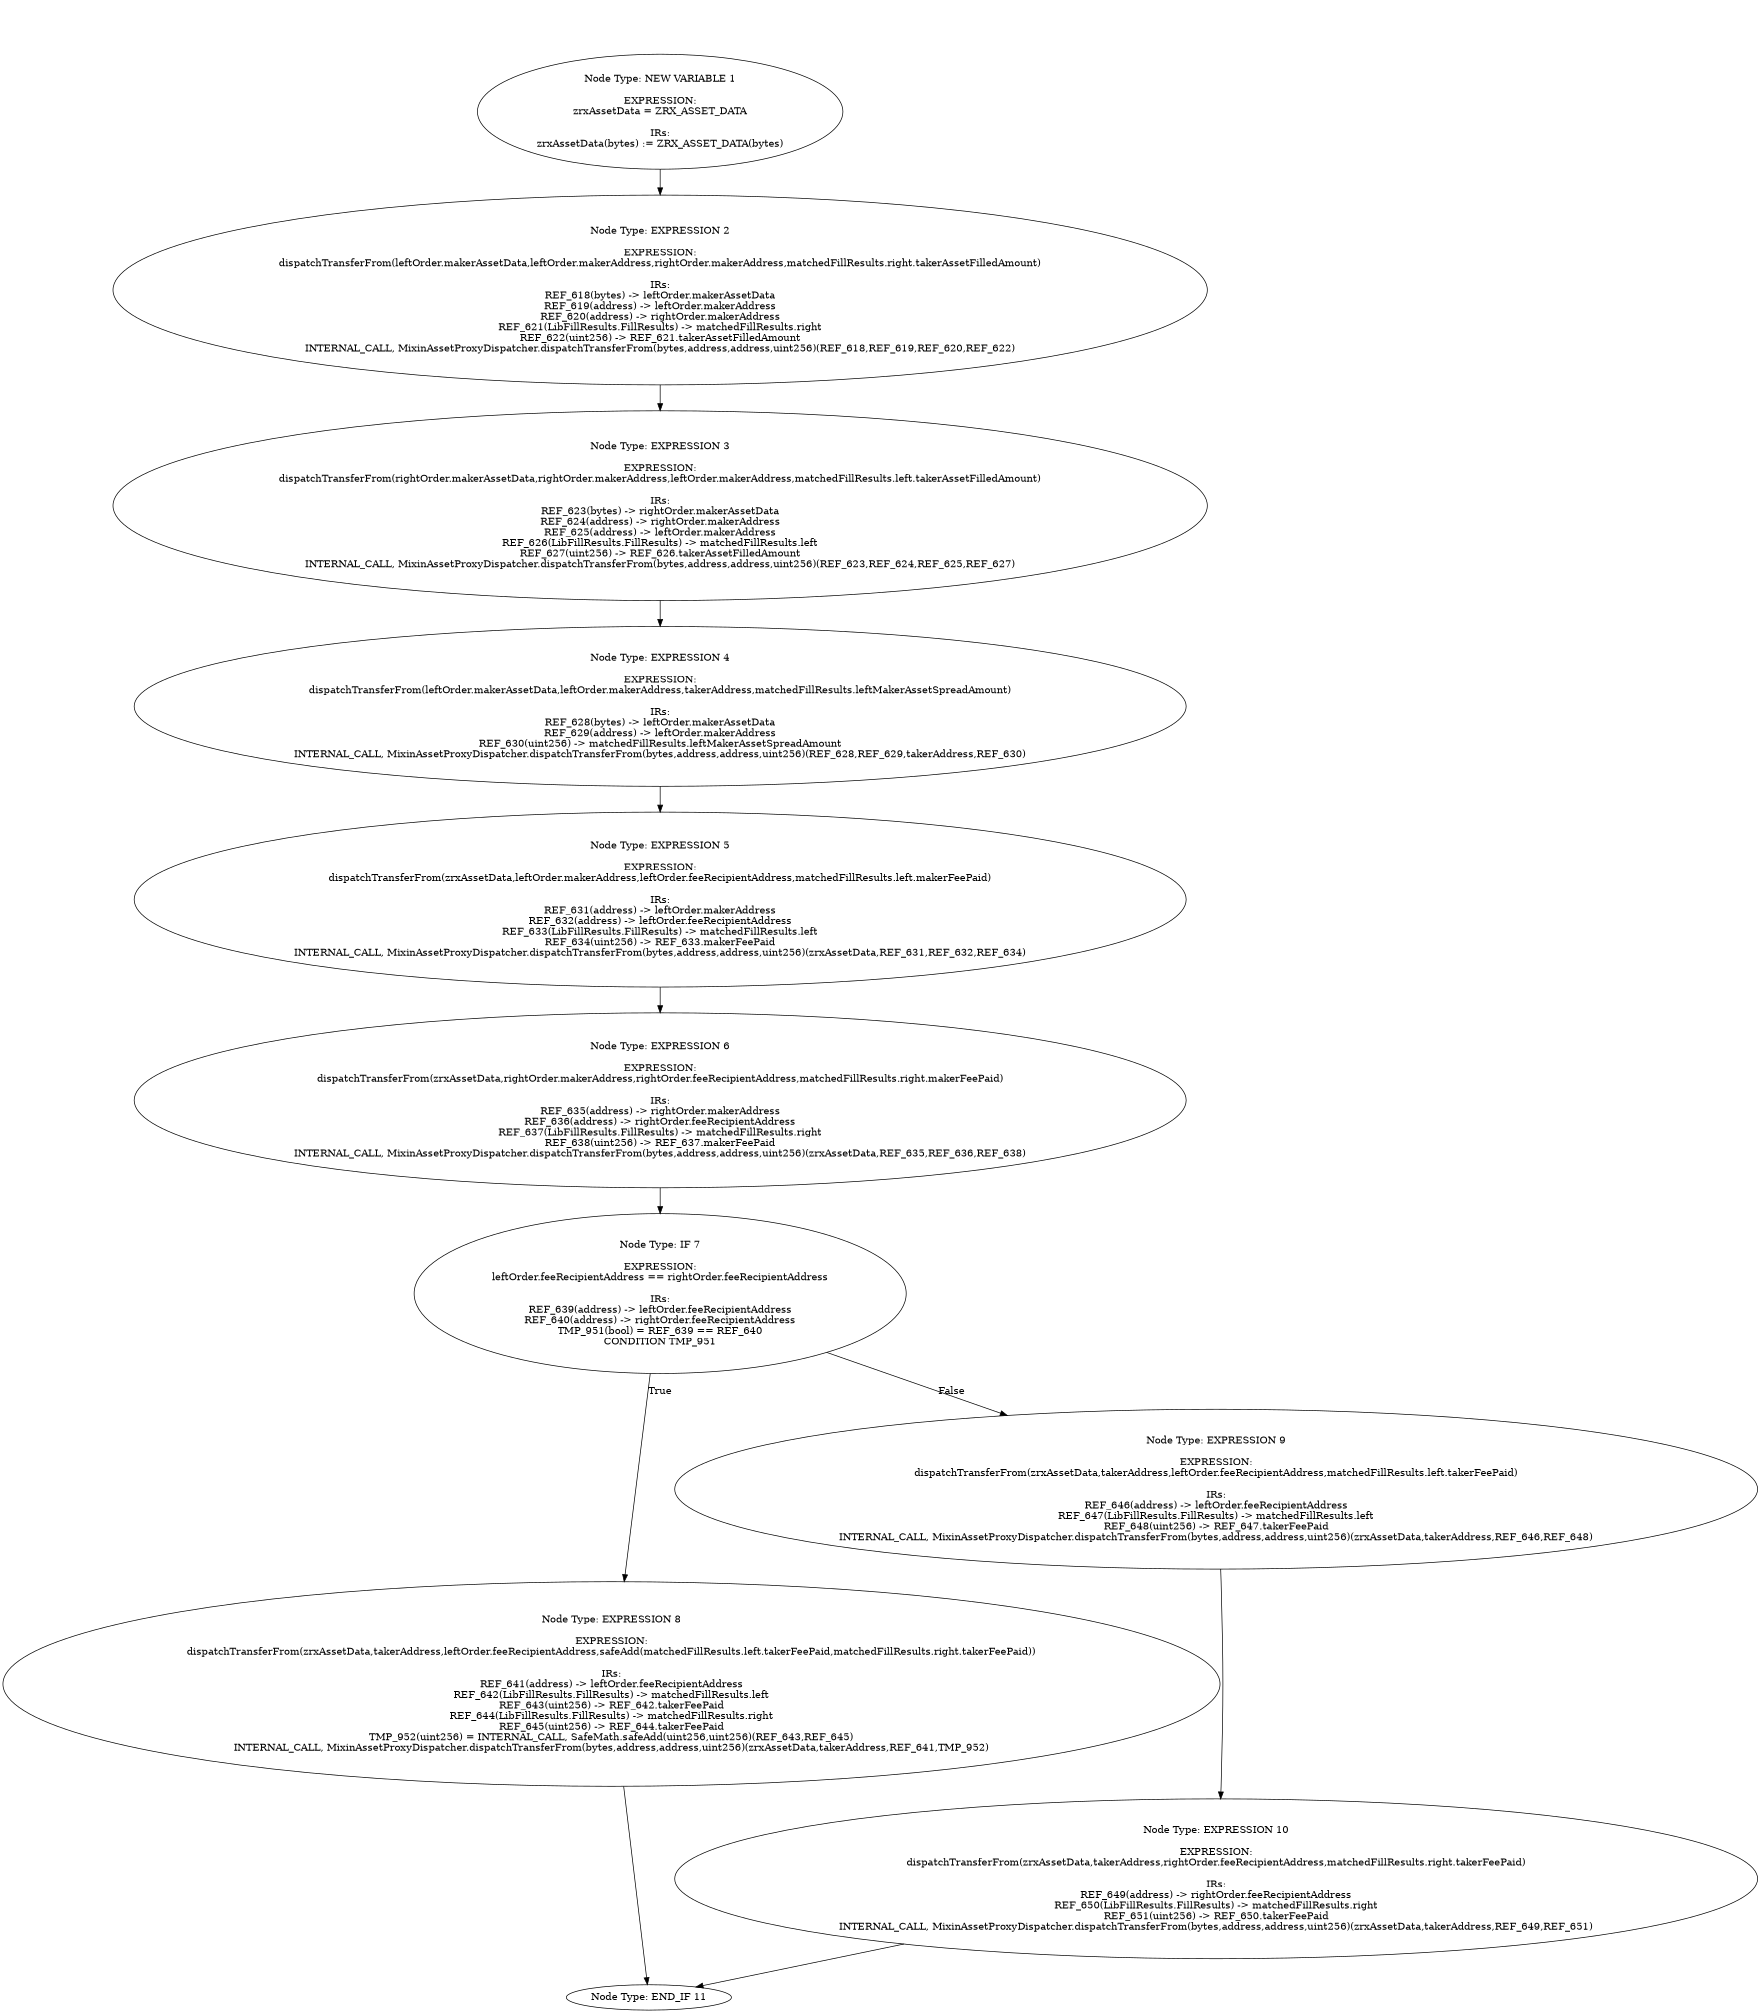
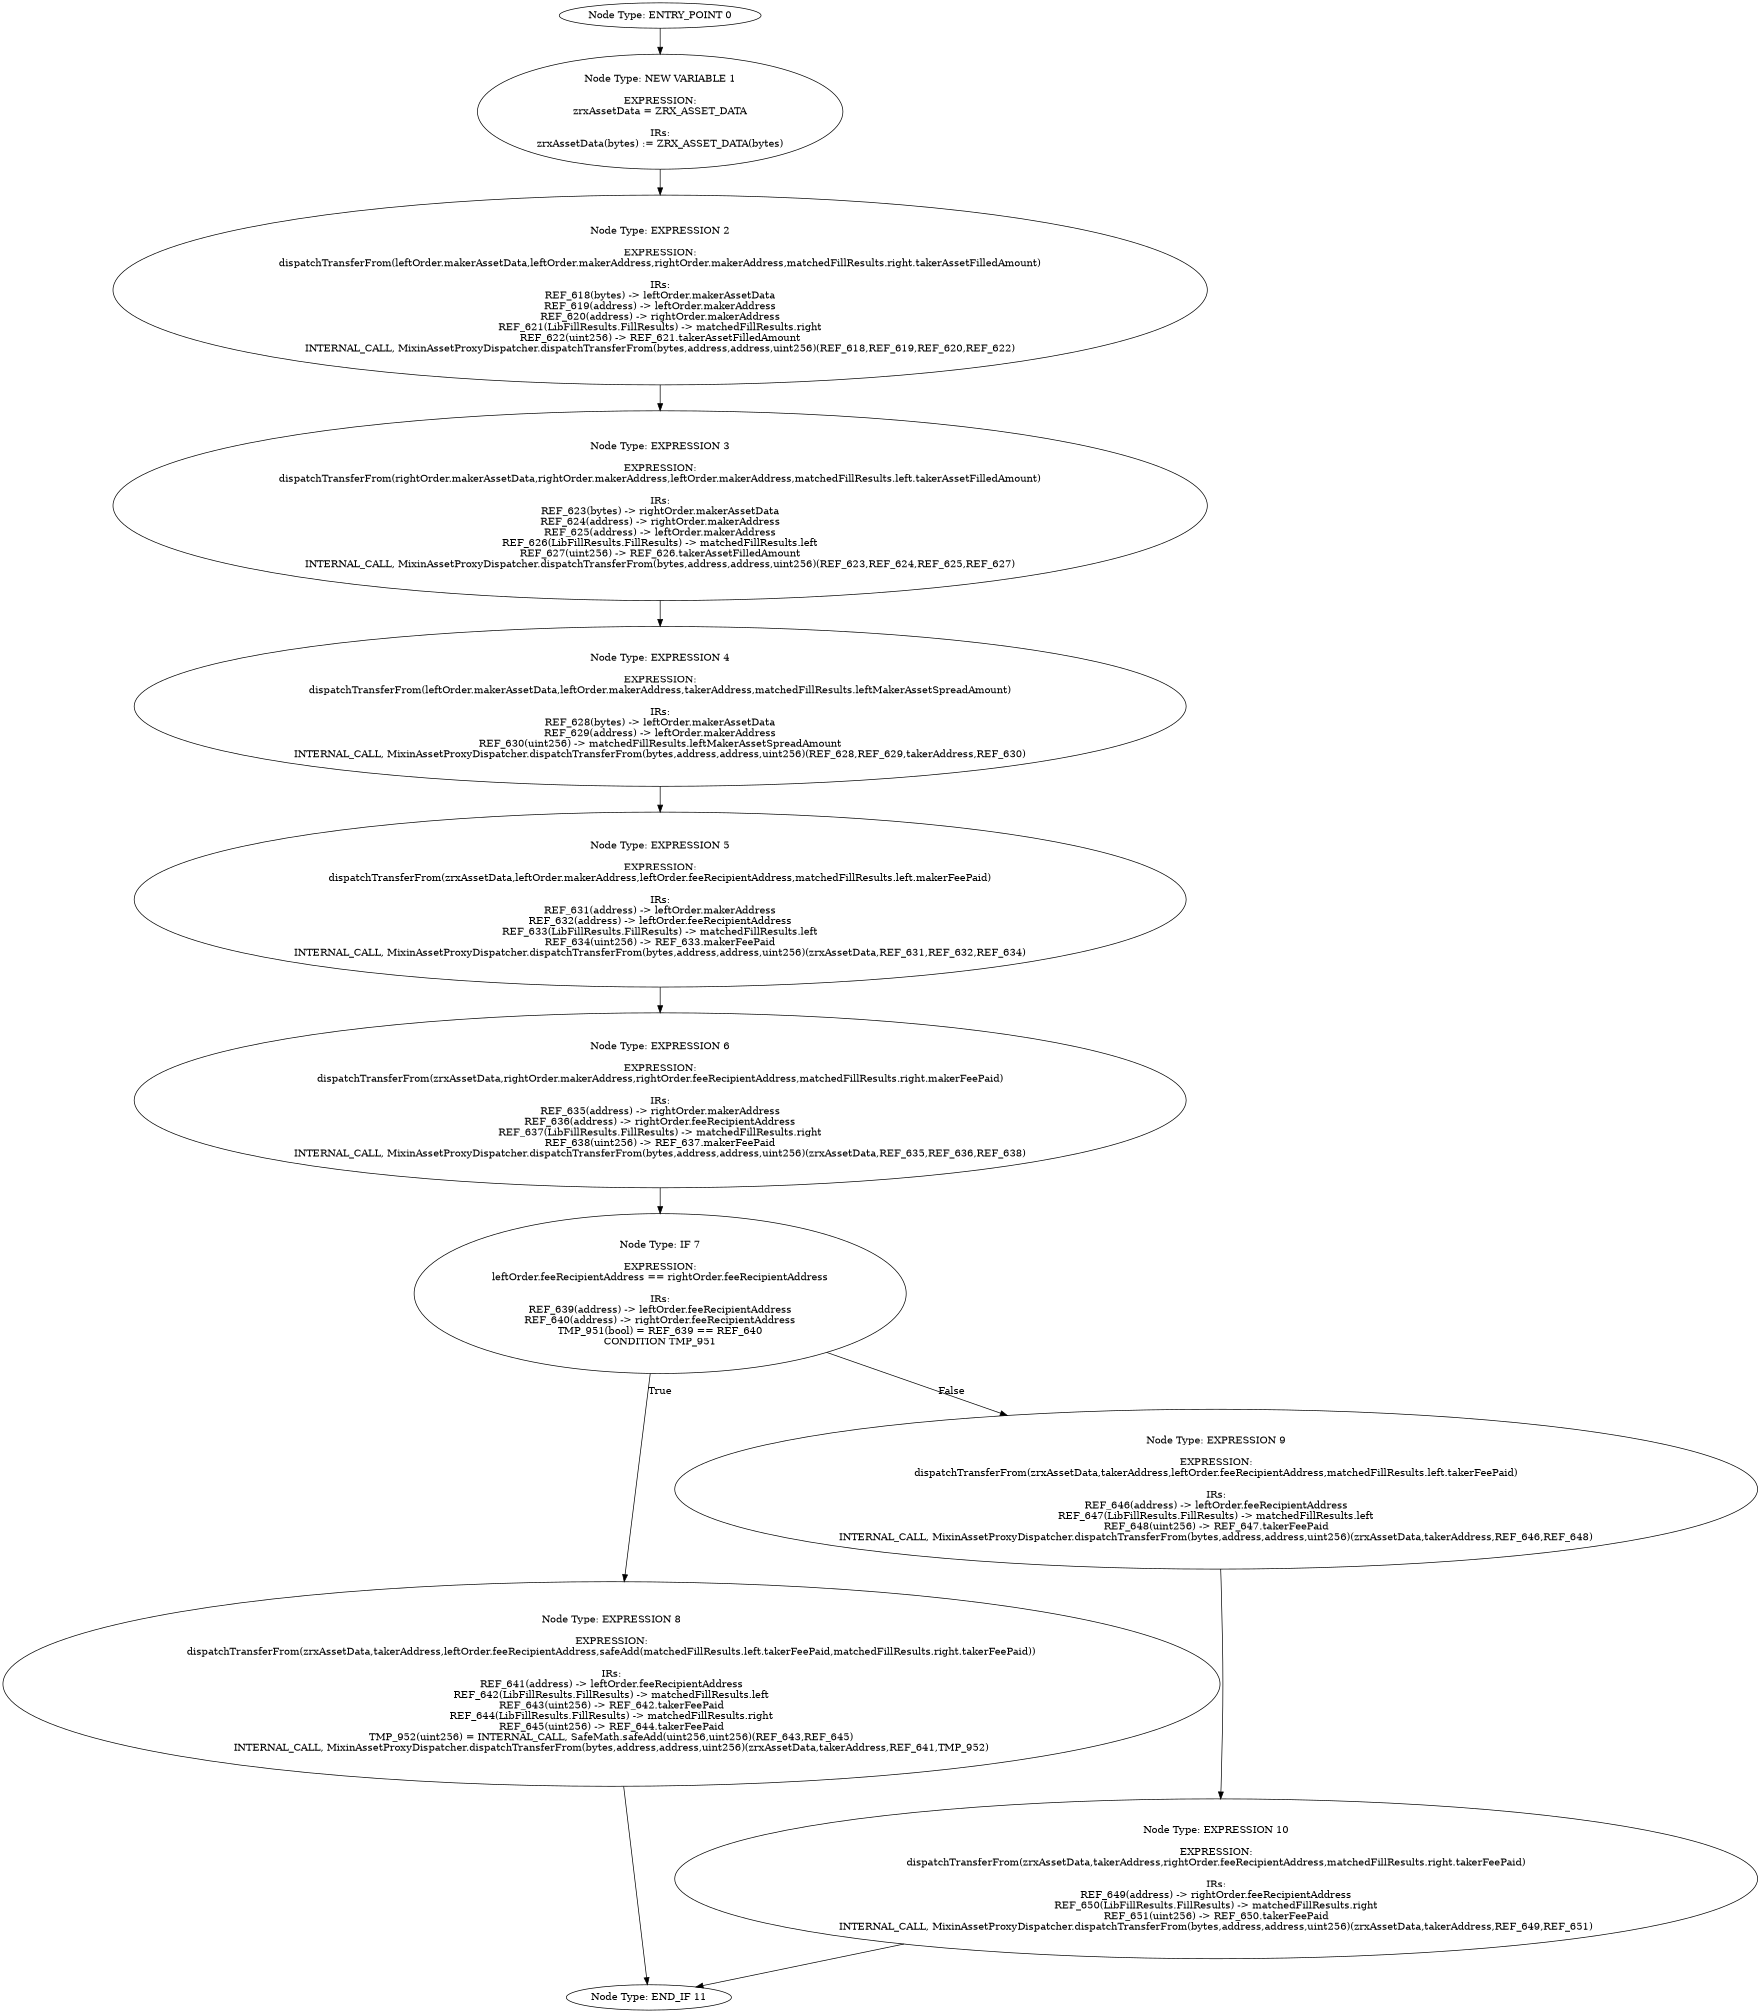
none -> (660, 16)
